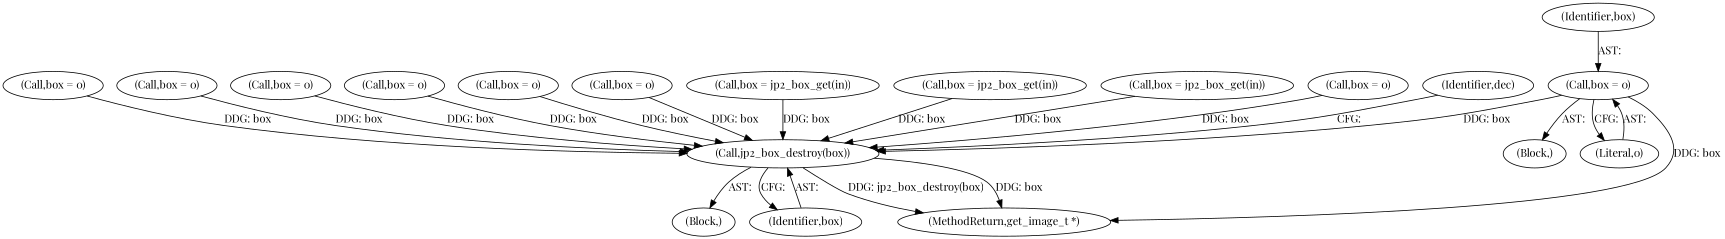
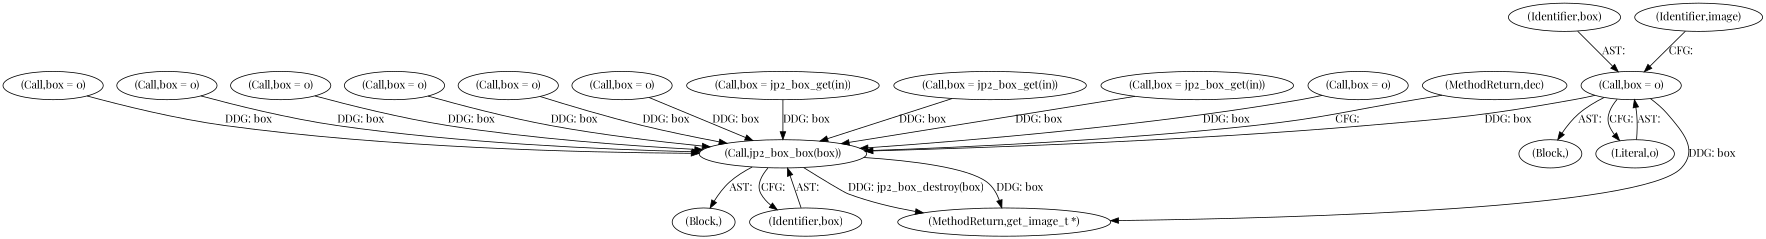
none -> (1699, 17)
(1478, 86) -> (1495, 86)
(783, 154) -> (783, 154)
